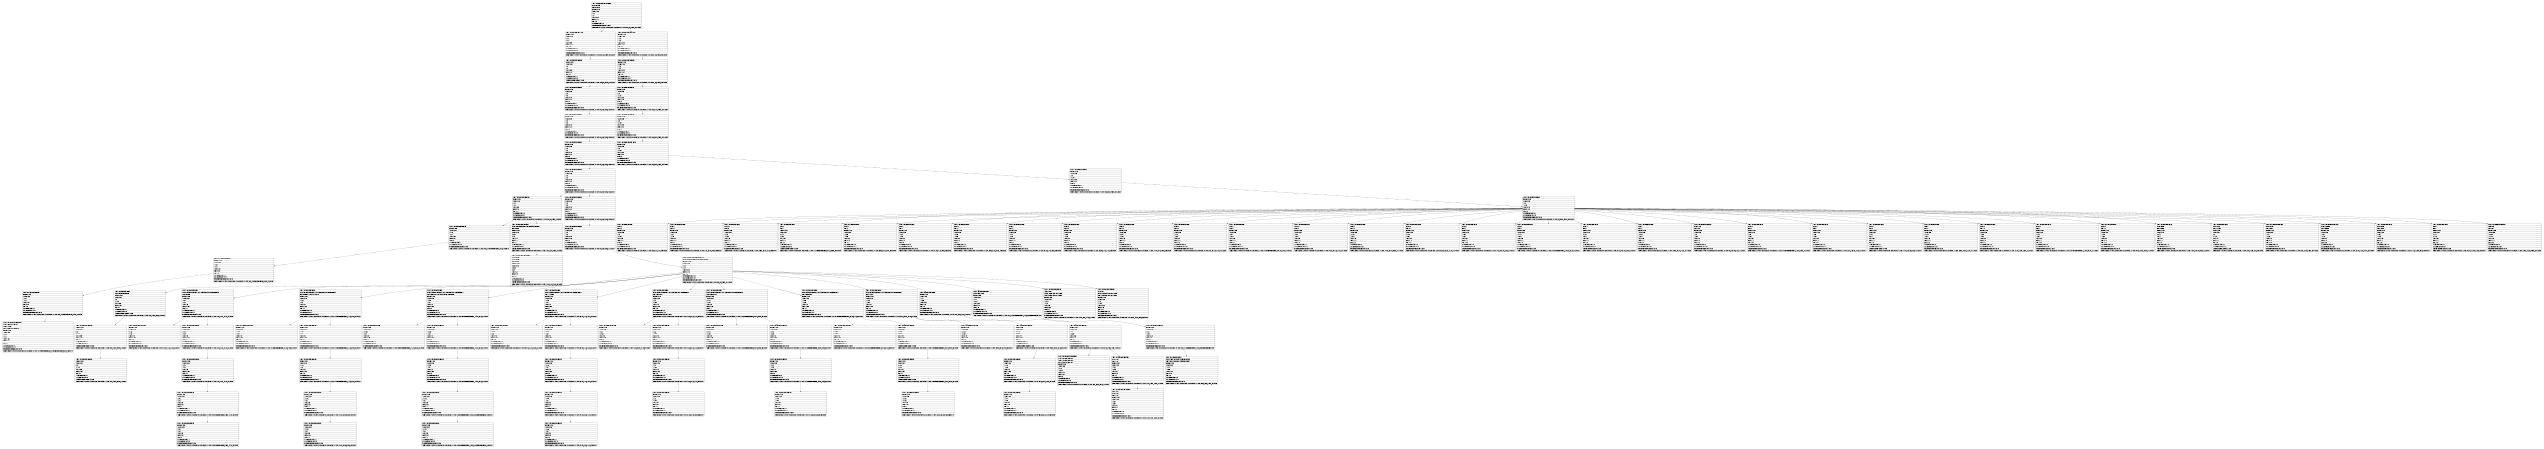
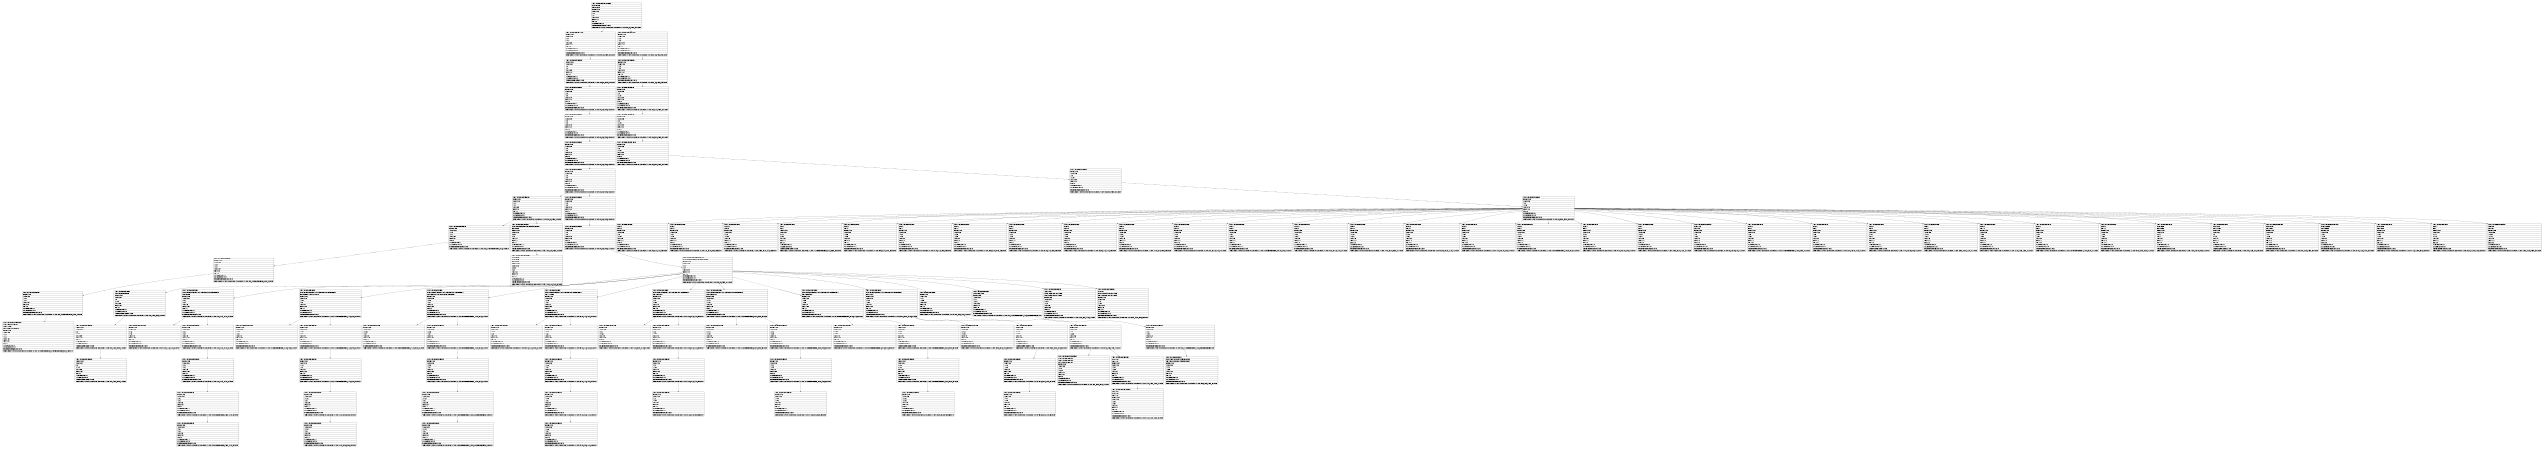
(6, 341) -> (6, 341)
